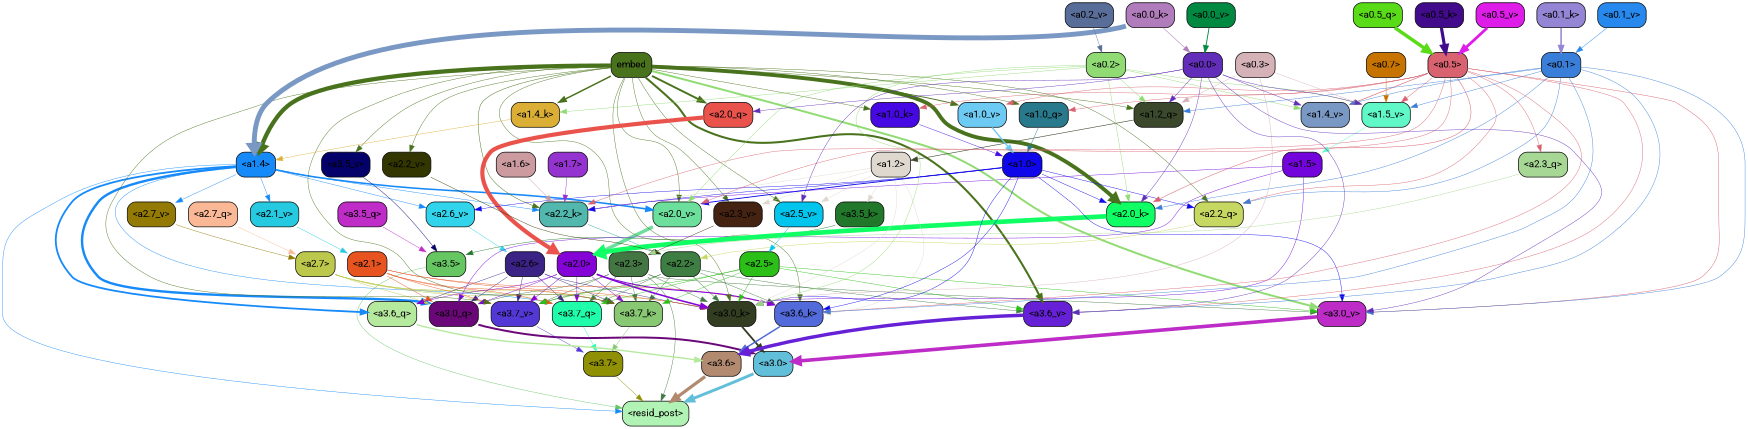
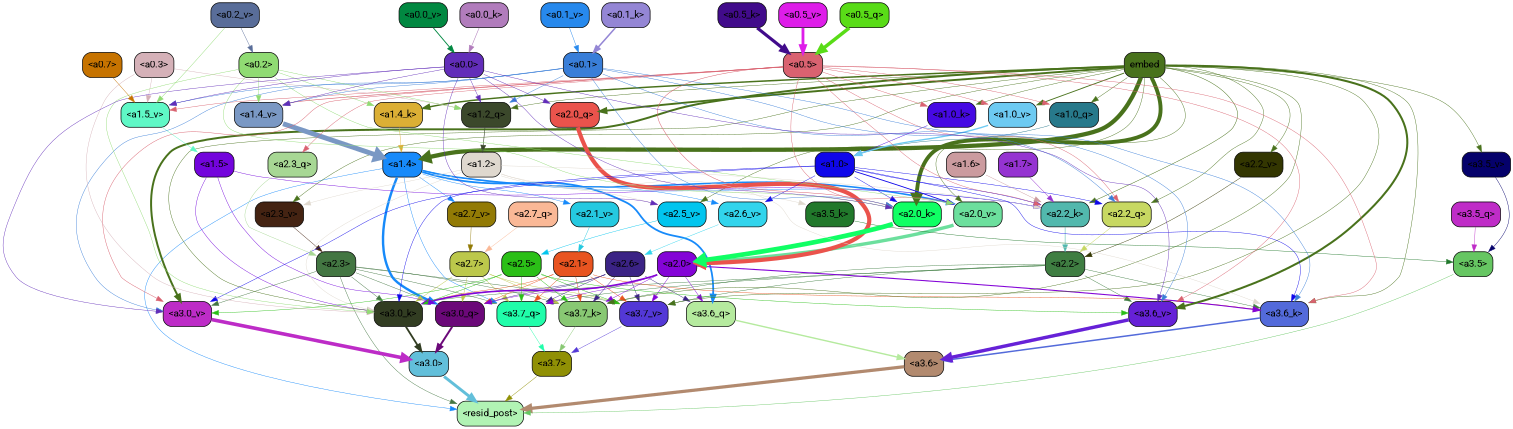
(667, 30) -> (329, 139)
(1235, 84) -> (194, 63)
(987, 175) -> (654, 116)
